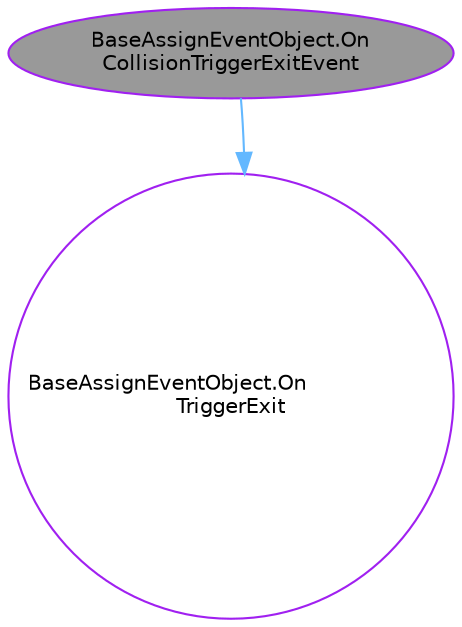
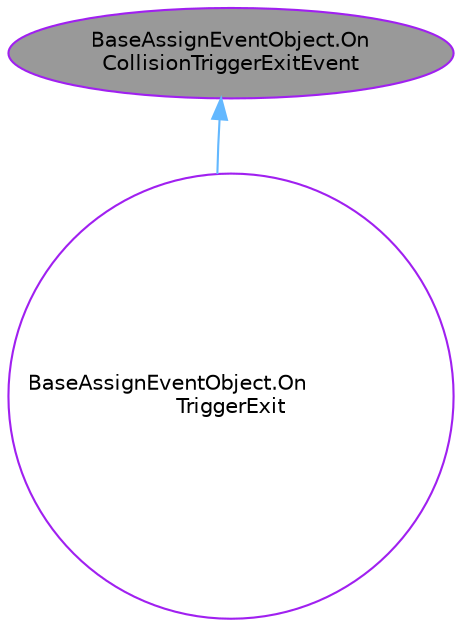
(243, 125) -> (218, 147)
